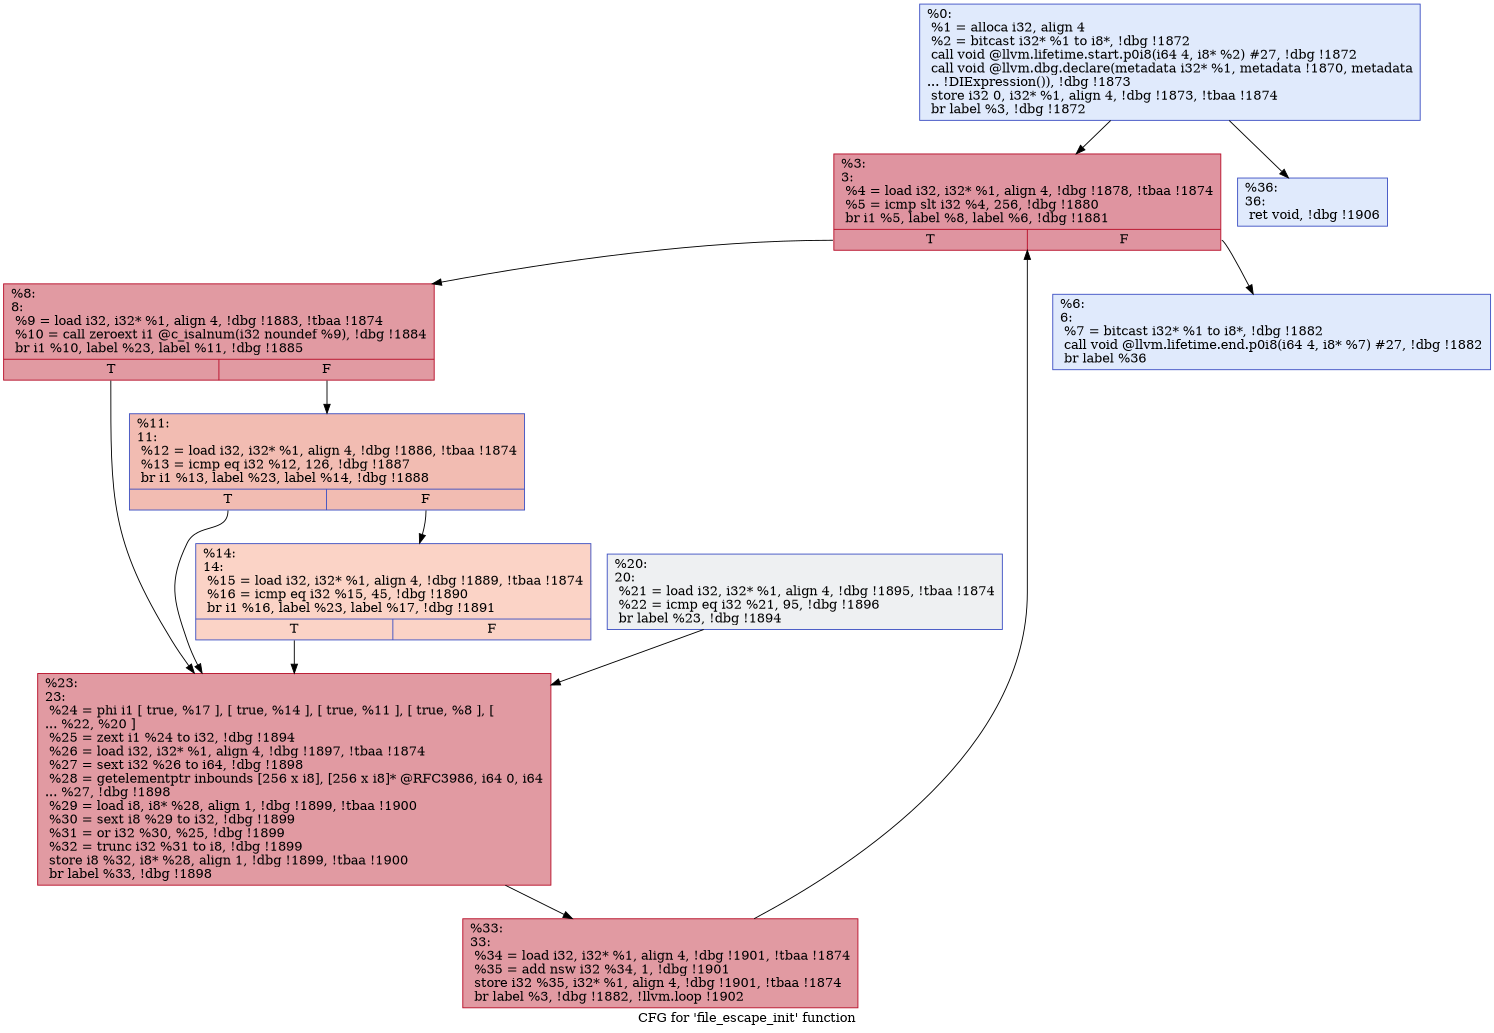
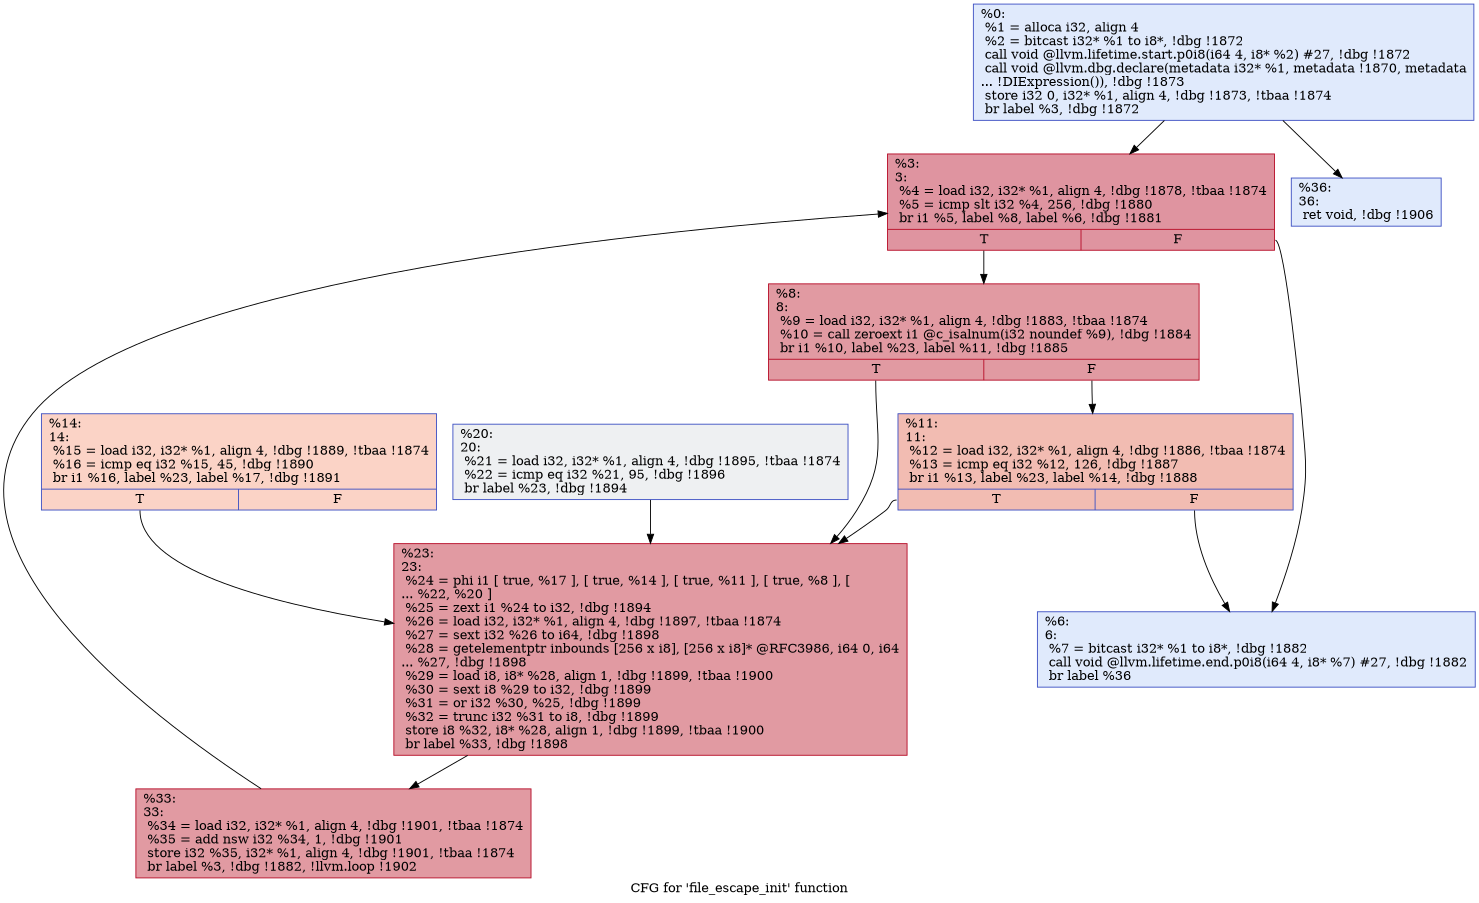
(425, 523) -> (1204, 559)
